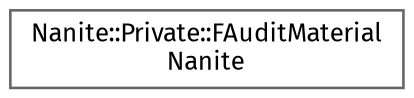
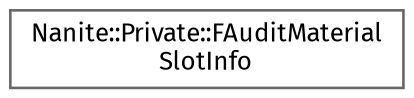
(207, 49) -> (207, 49)
